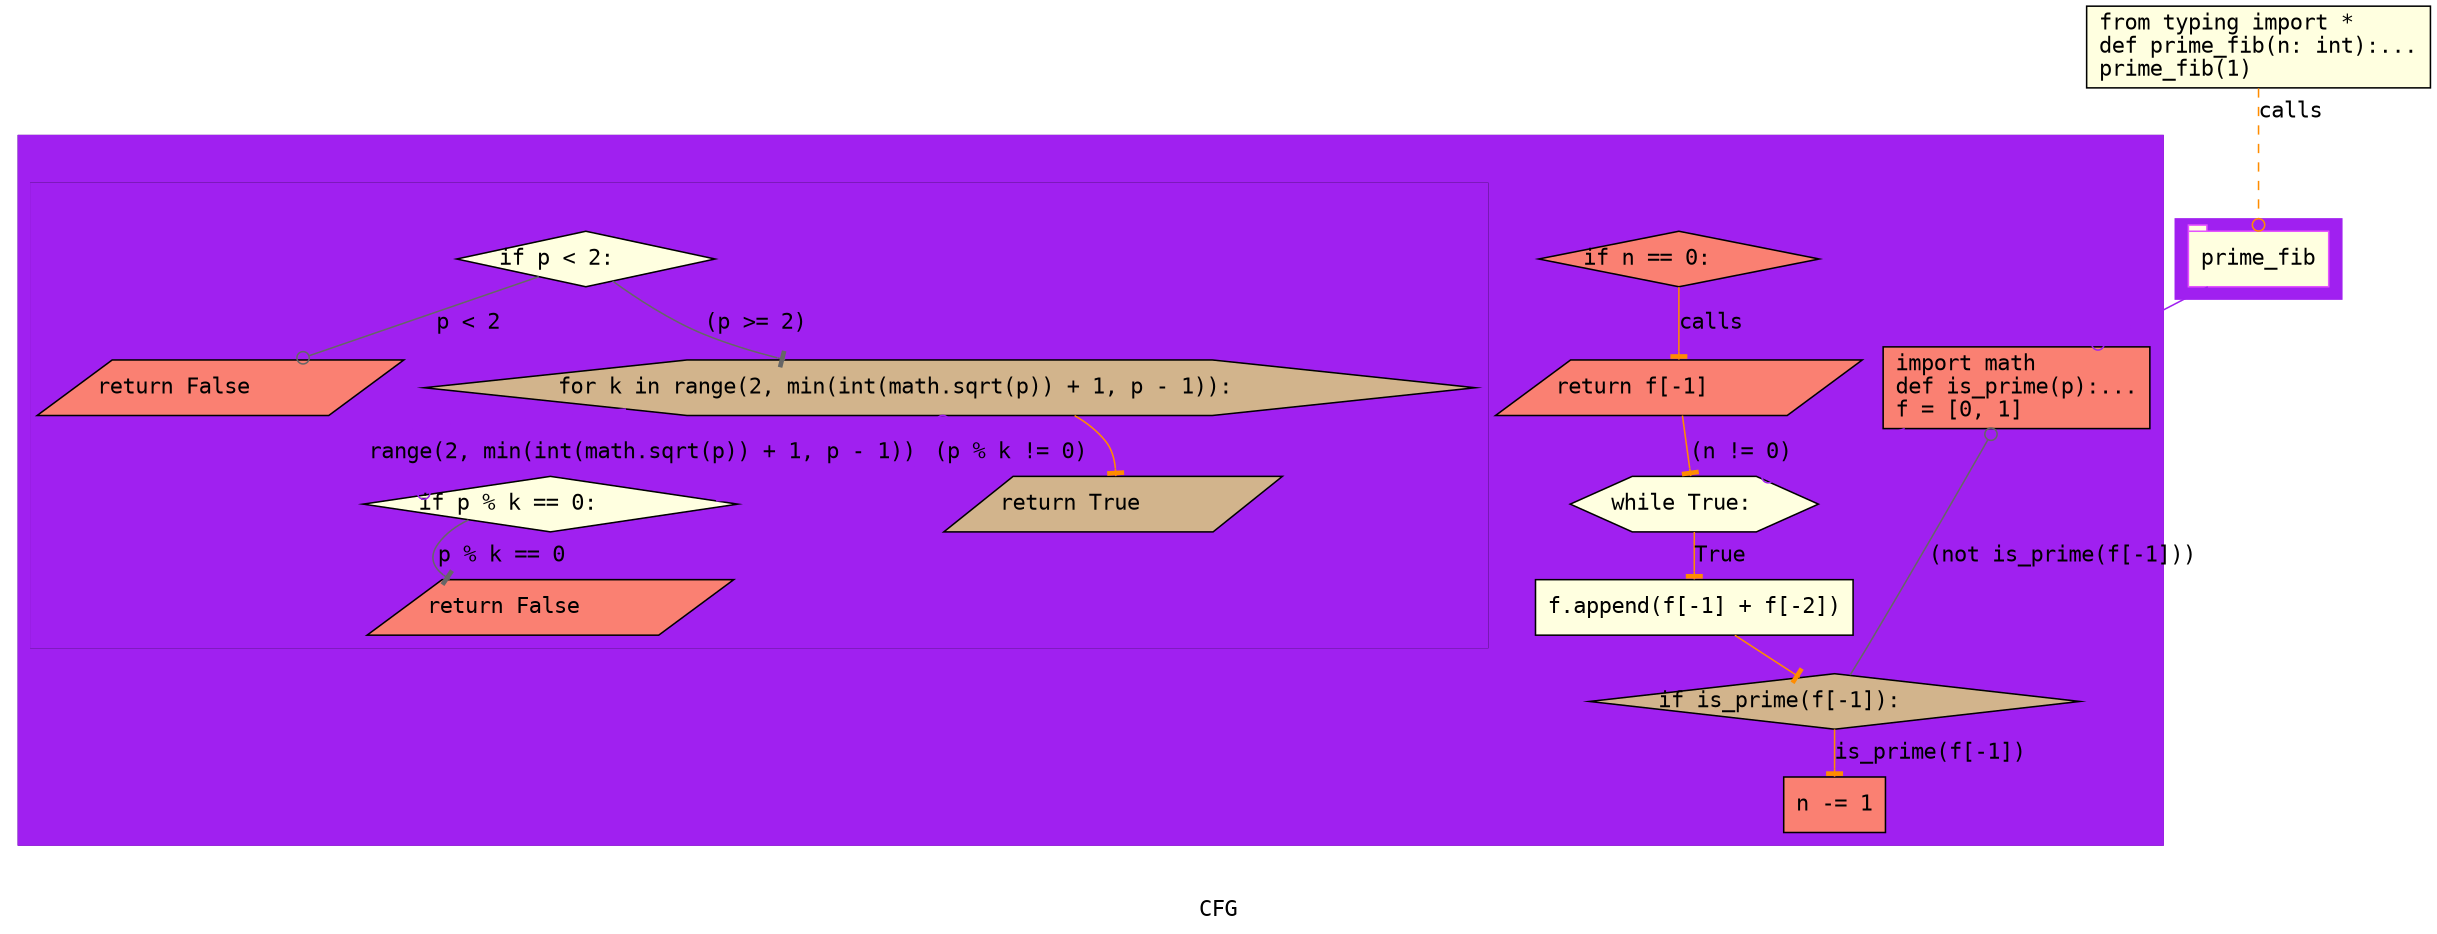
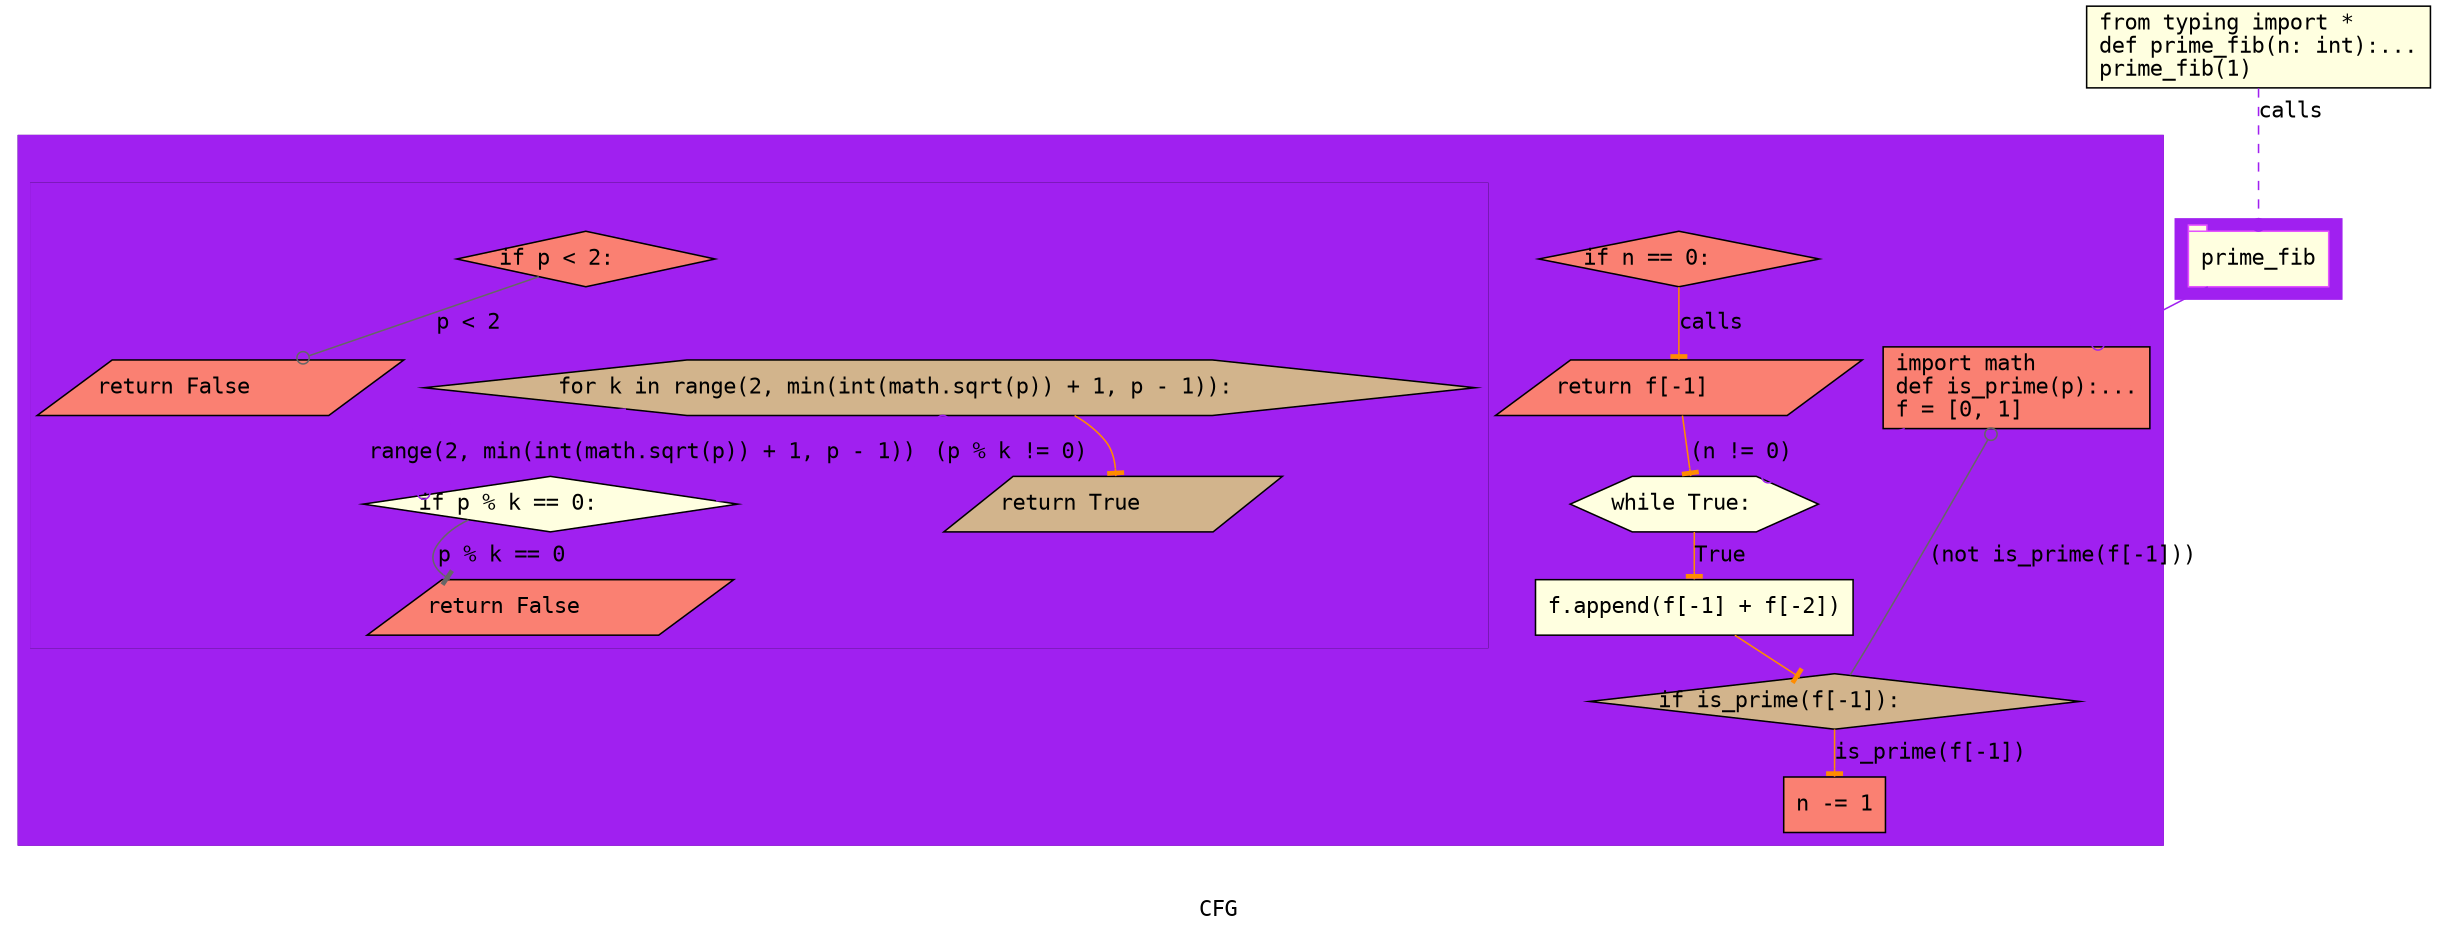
(2259, 153) -> (2259, 153)
(586, 259) -> (586, 259)
(691, 329) -> none
